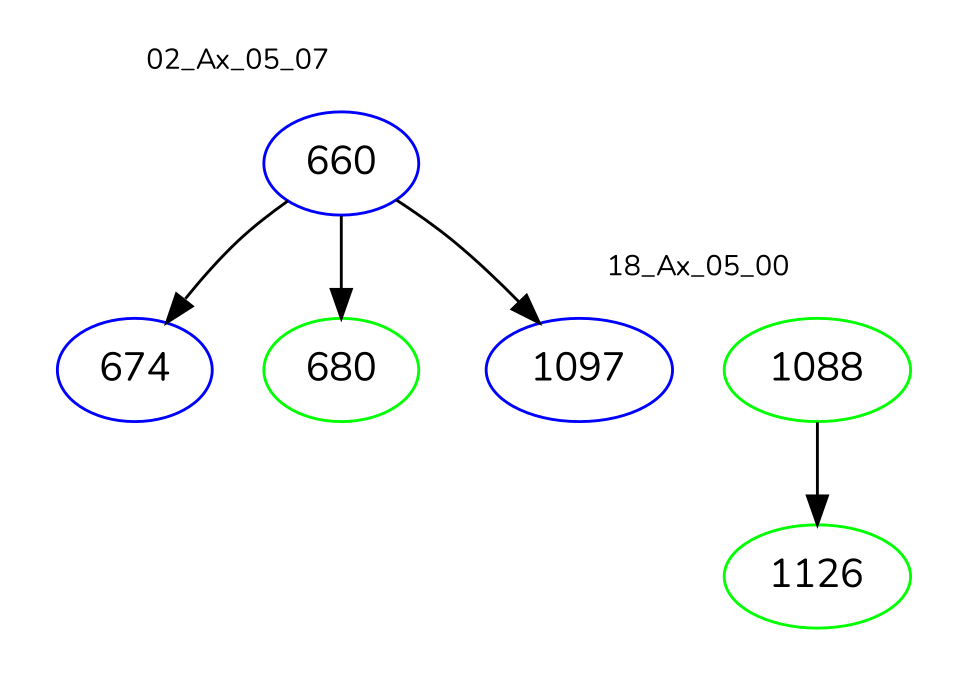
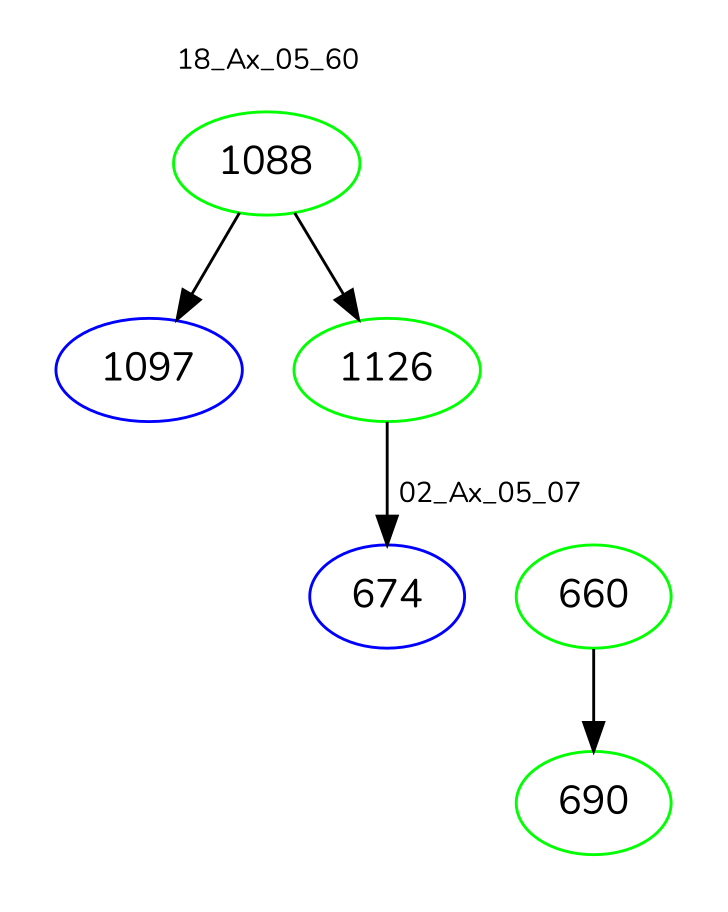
(341, 163) -> (594, 597)
(233, 246) -> (387, 485)
(484, 268) -> (216, 254)
(698, 268) -> (268, 62)
(341, 370) -> (594, 803)
